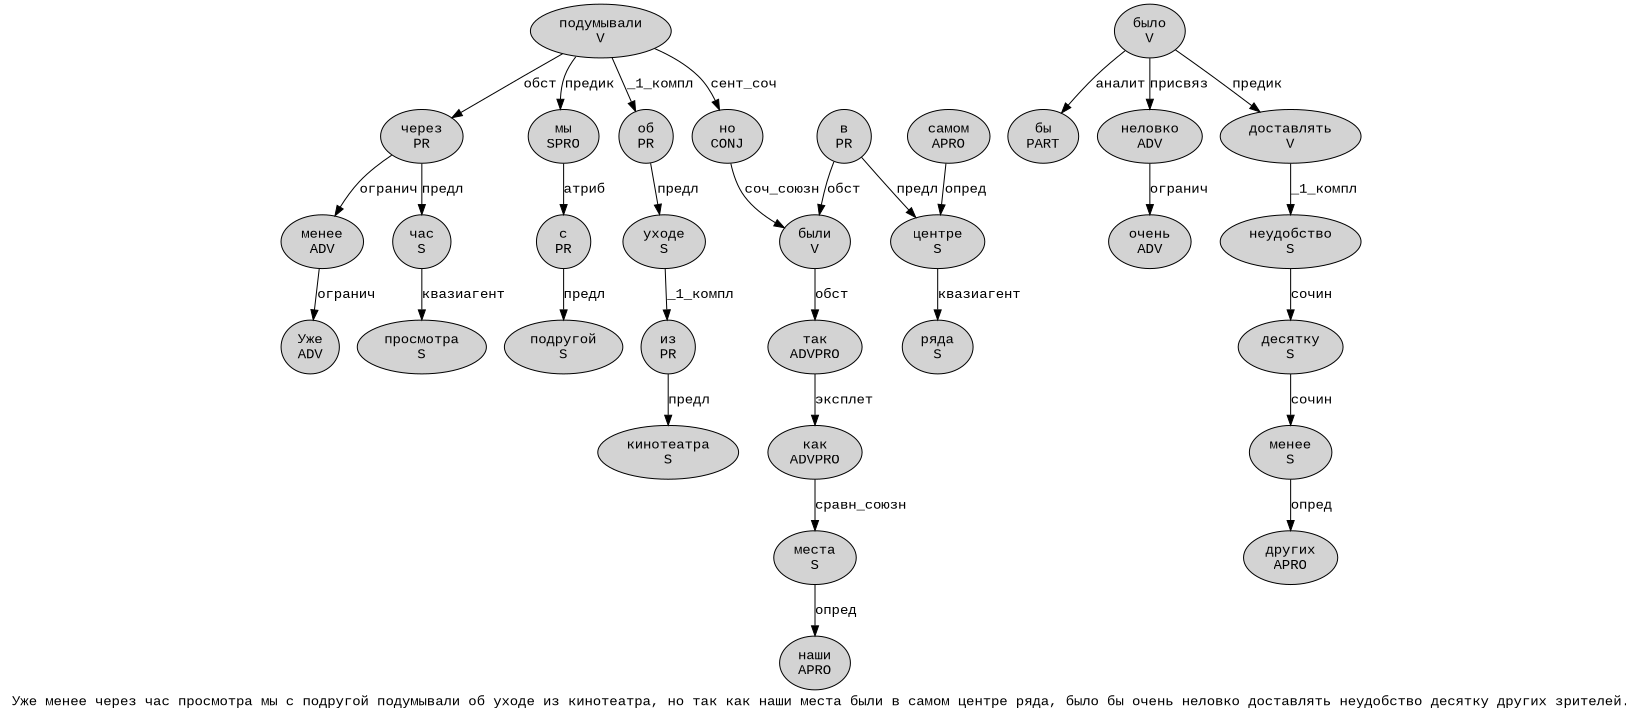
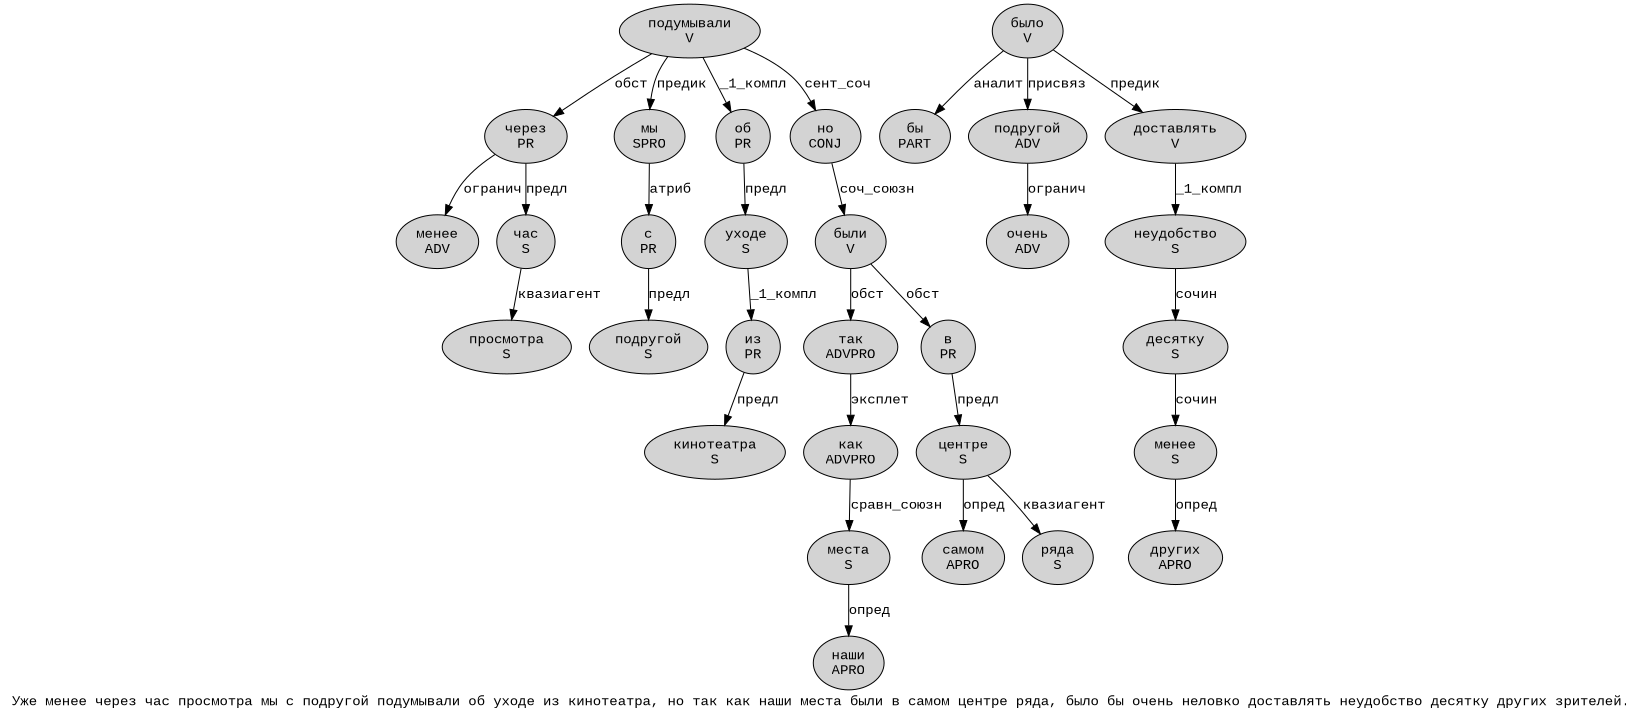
(1150, 136) -> (1028, 136)
(827, 183) -> (897, 292)
(944, 184) -> (963, 500)
(310, 347) -> none
